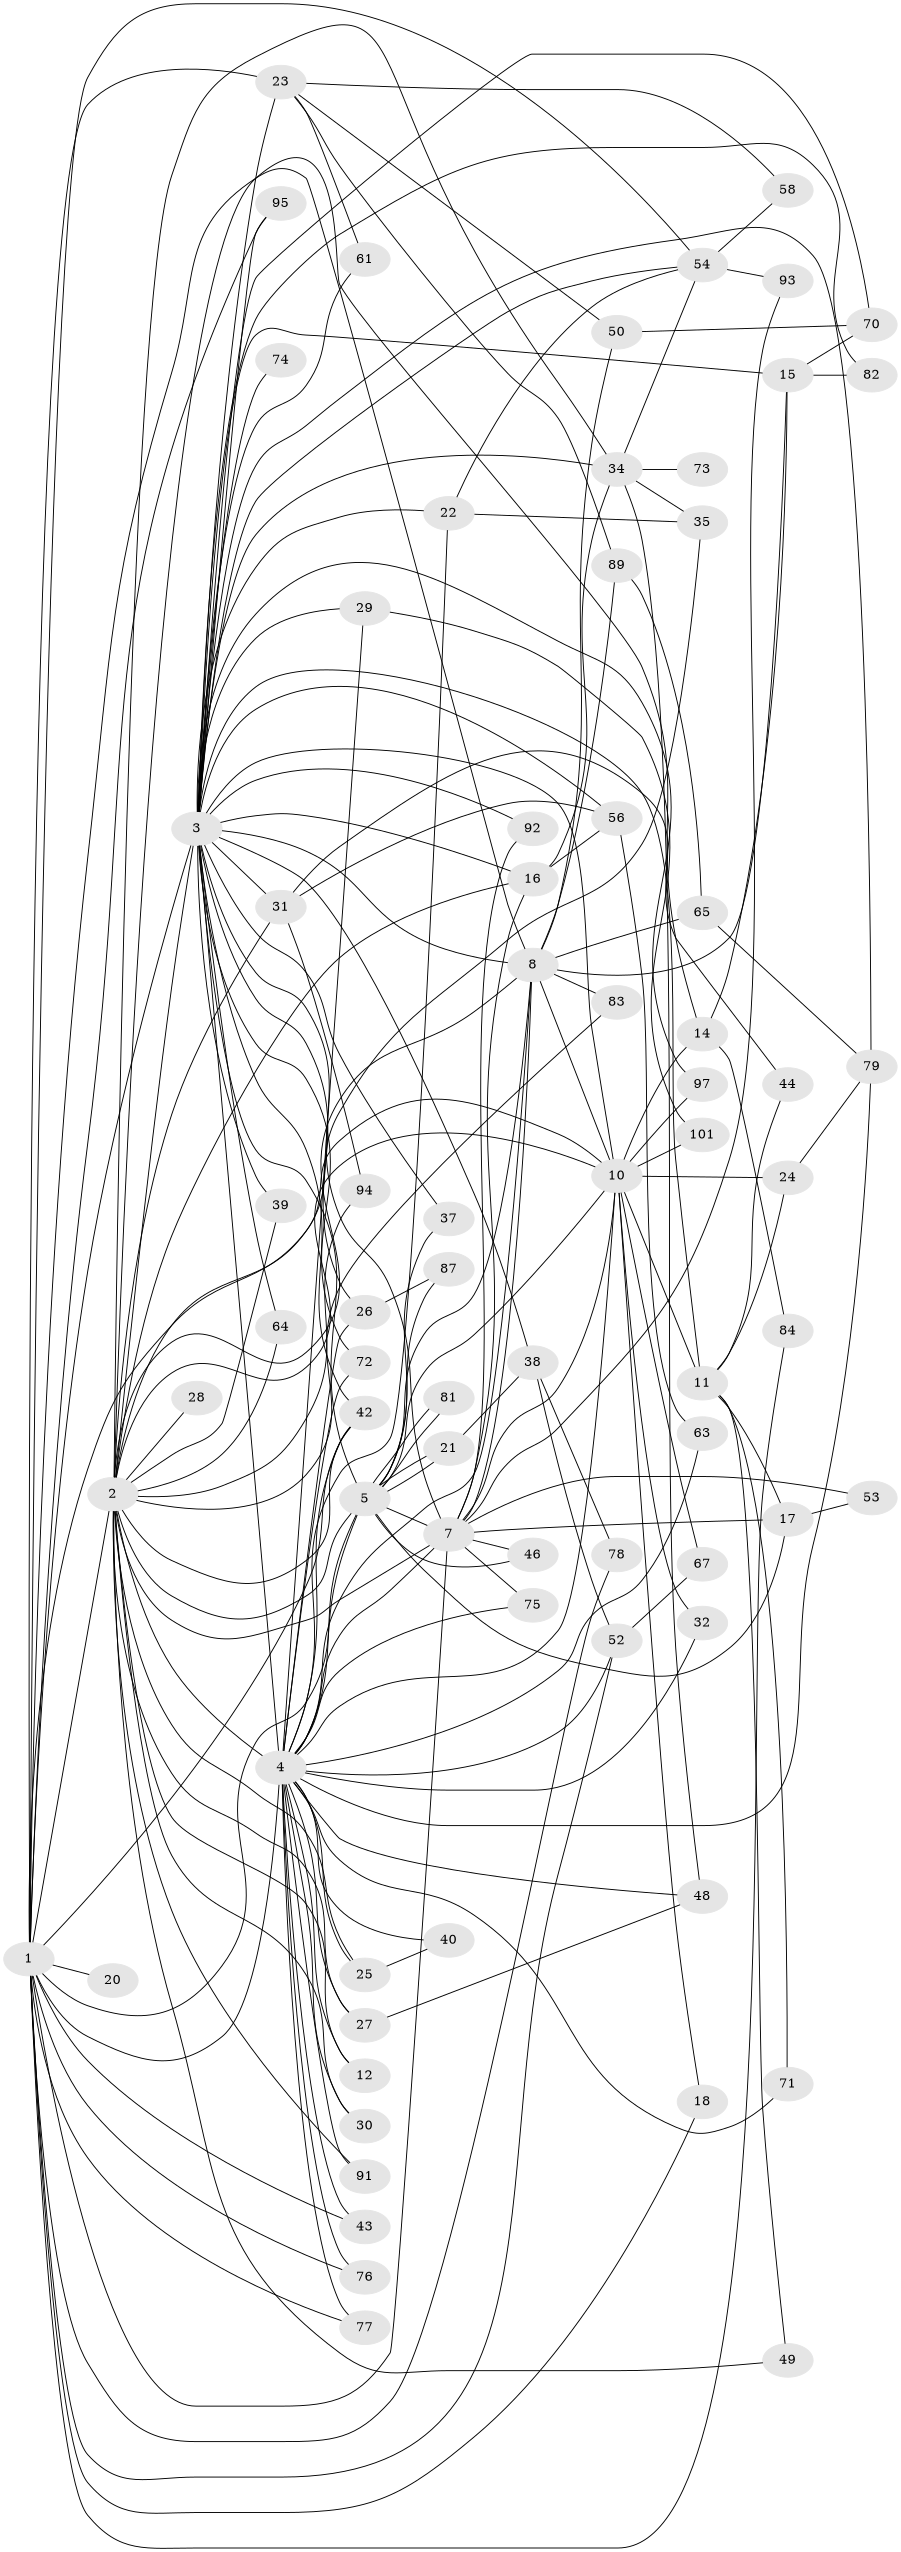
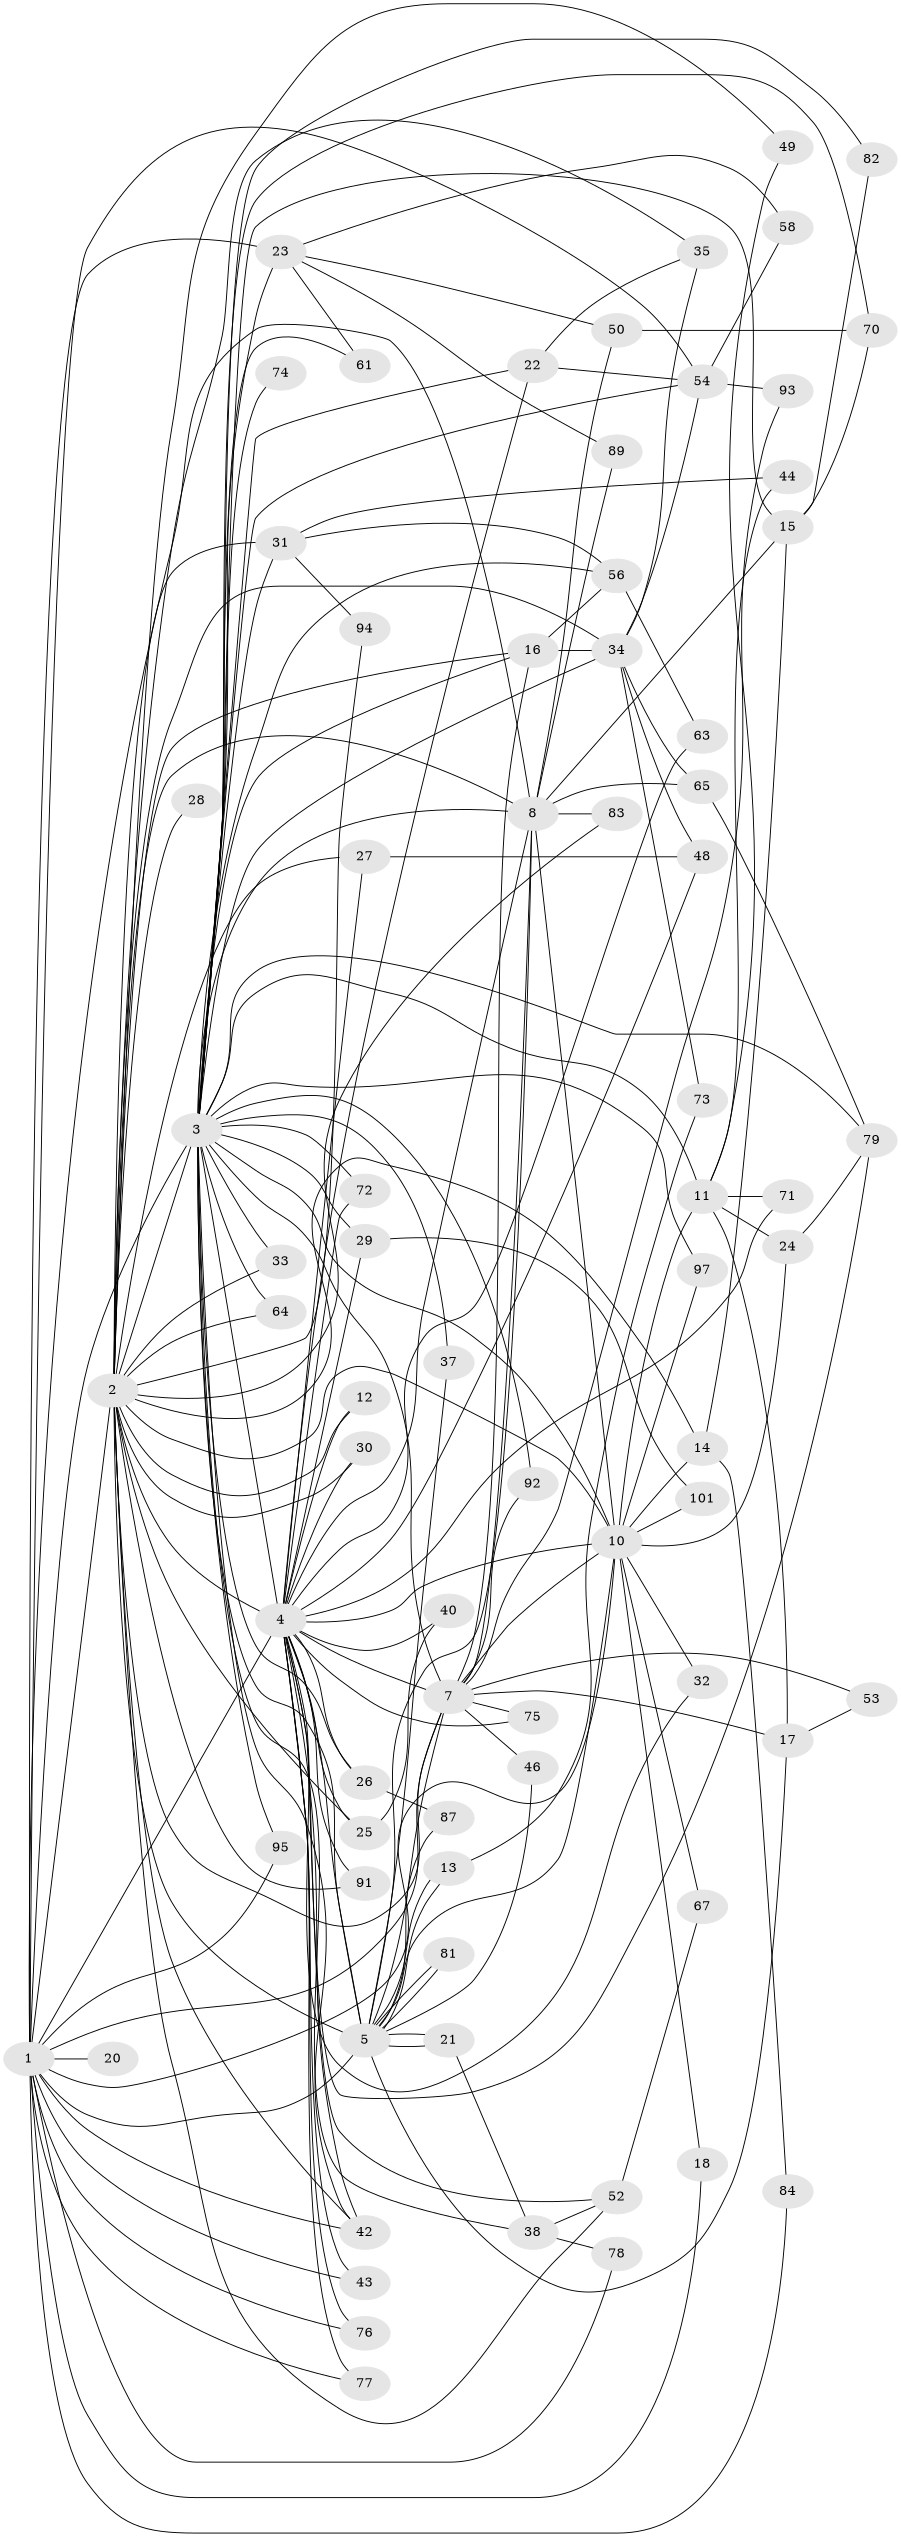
(684, 733) -> (651, 723)
(281, 1206) -> (281, 1262)
none -> (449, 1869)
(412, 2440) -> (184, 2111)
